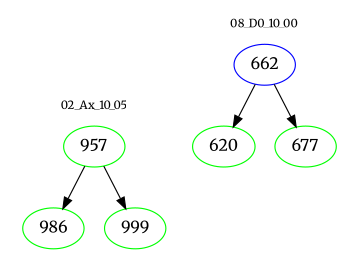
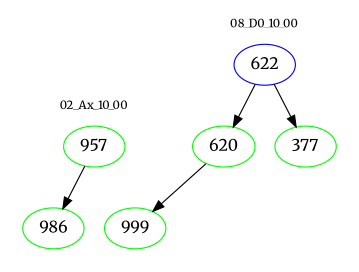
(265, 65) -> (265, 65)
(94, 106) -> (94, 106)
(306, 147) -> (306, 147)
(112, 182) -> (184, 184)
